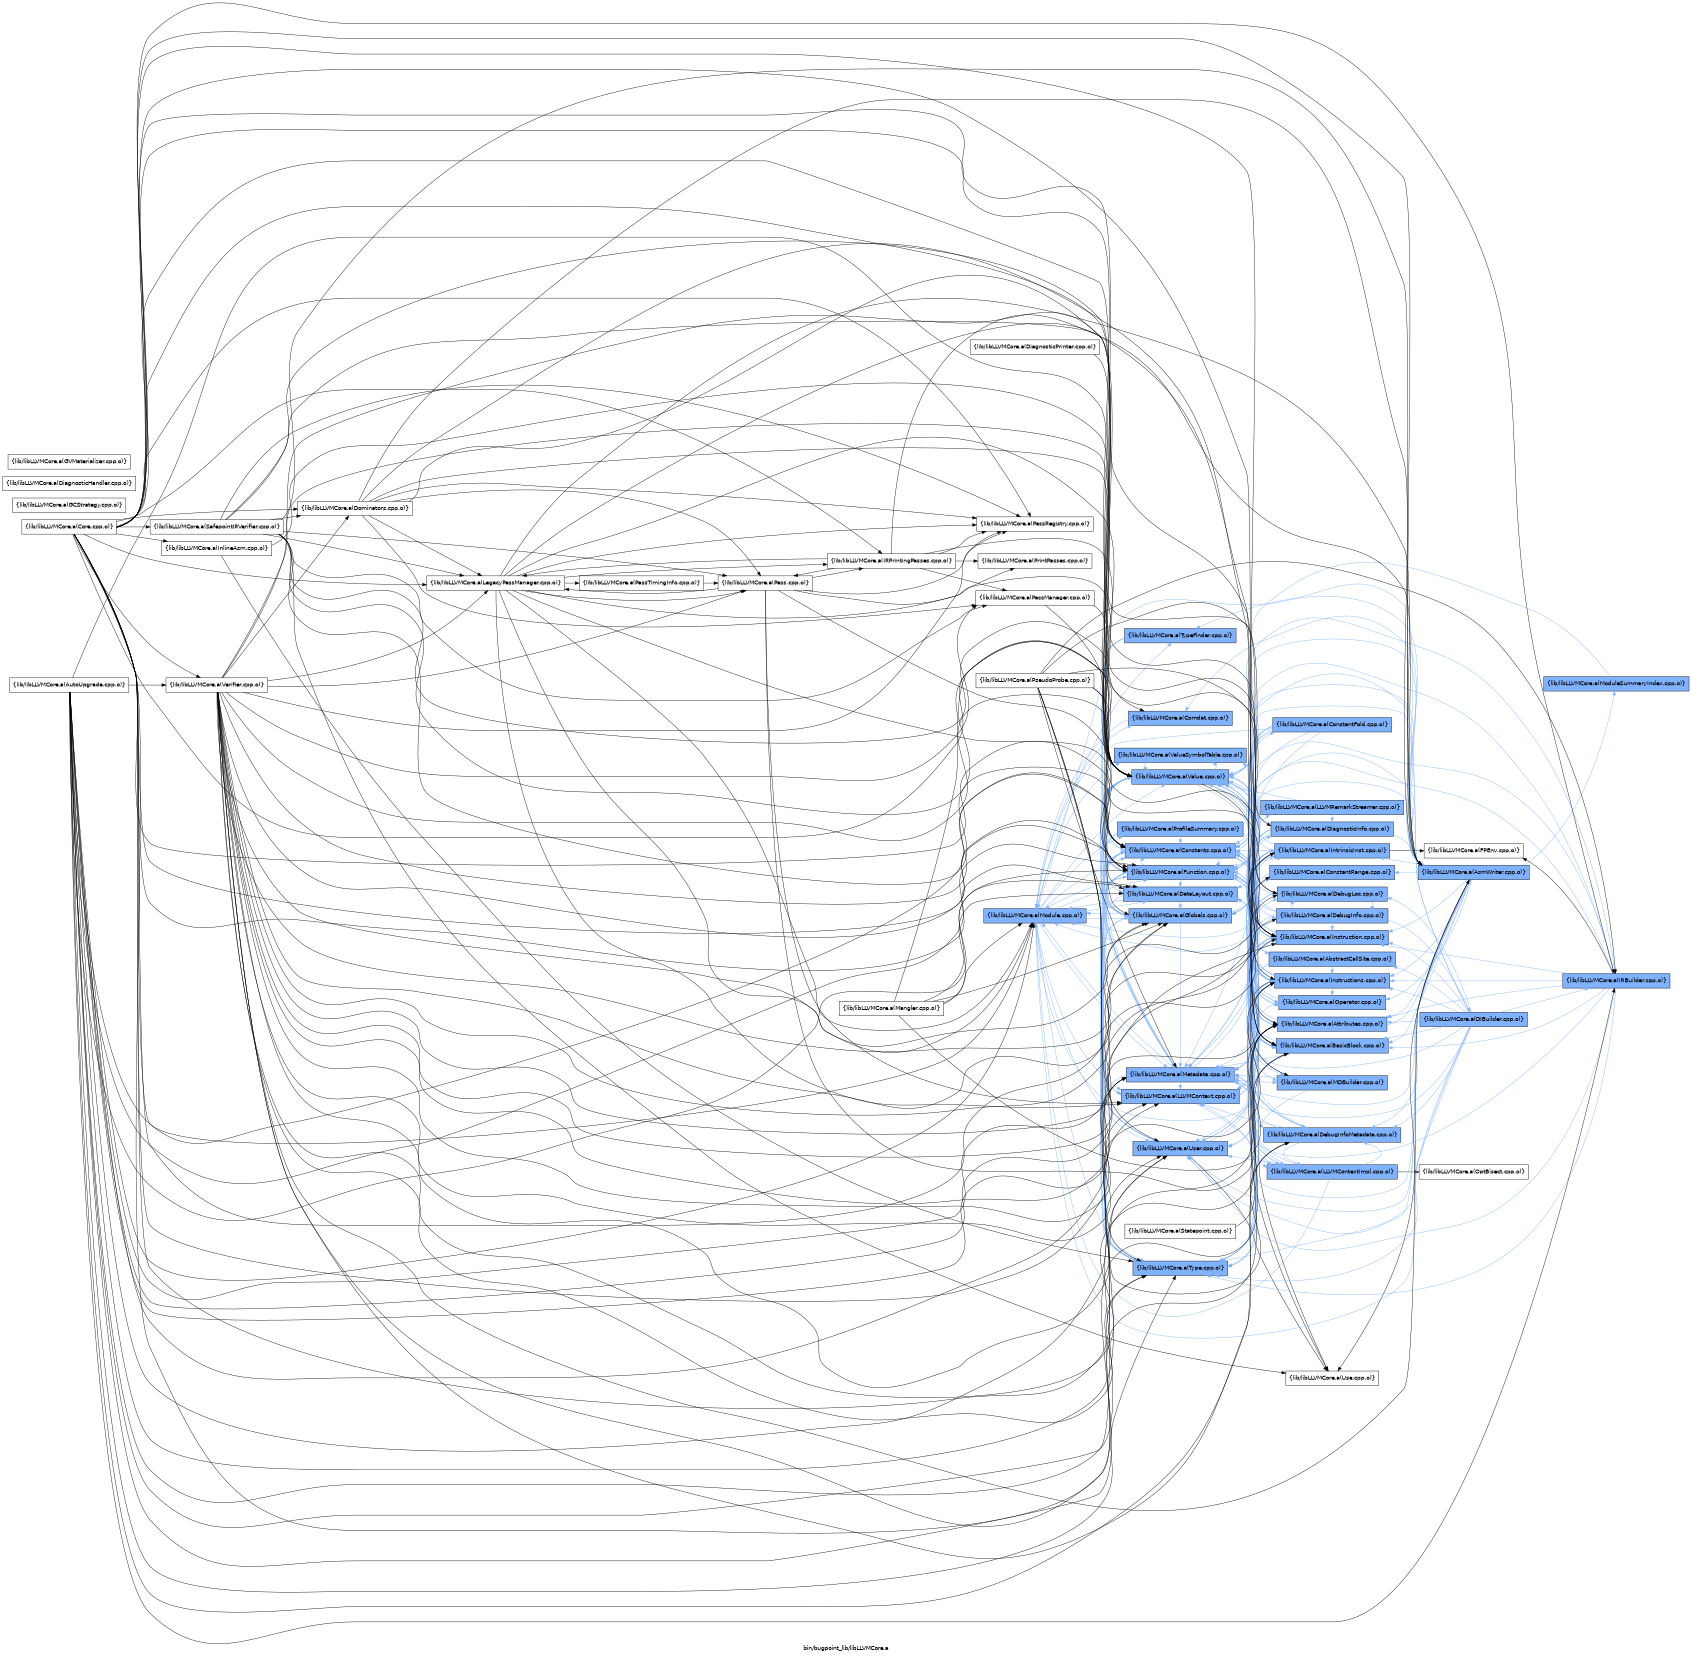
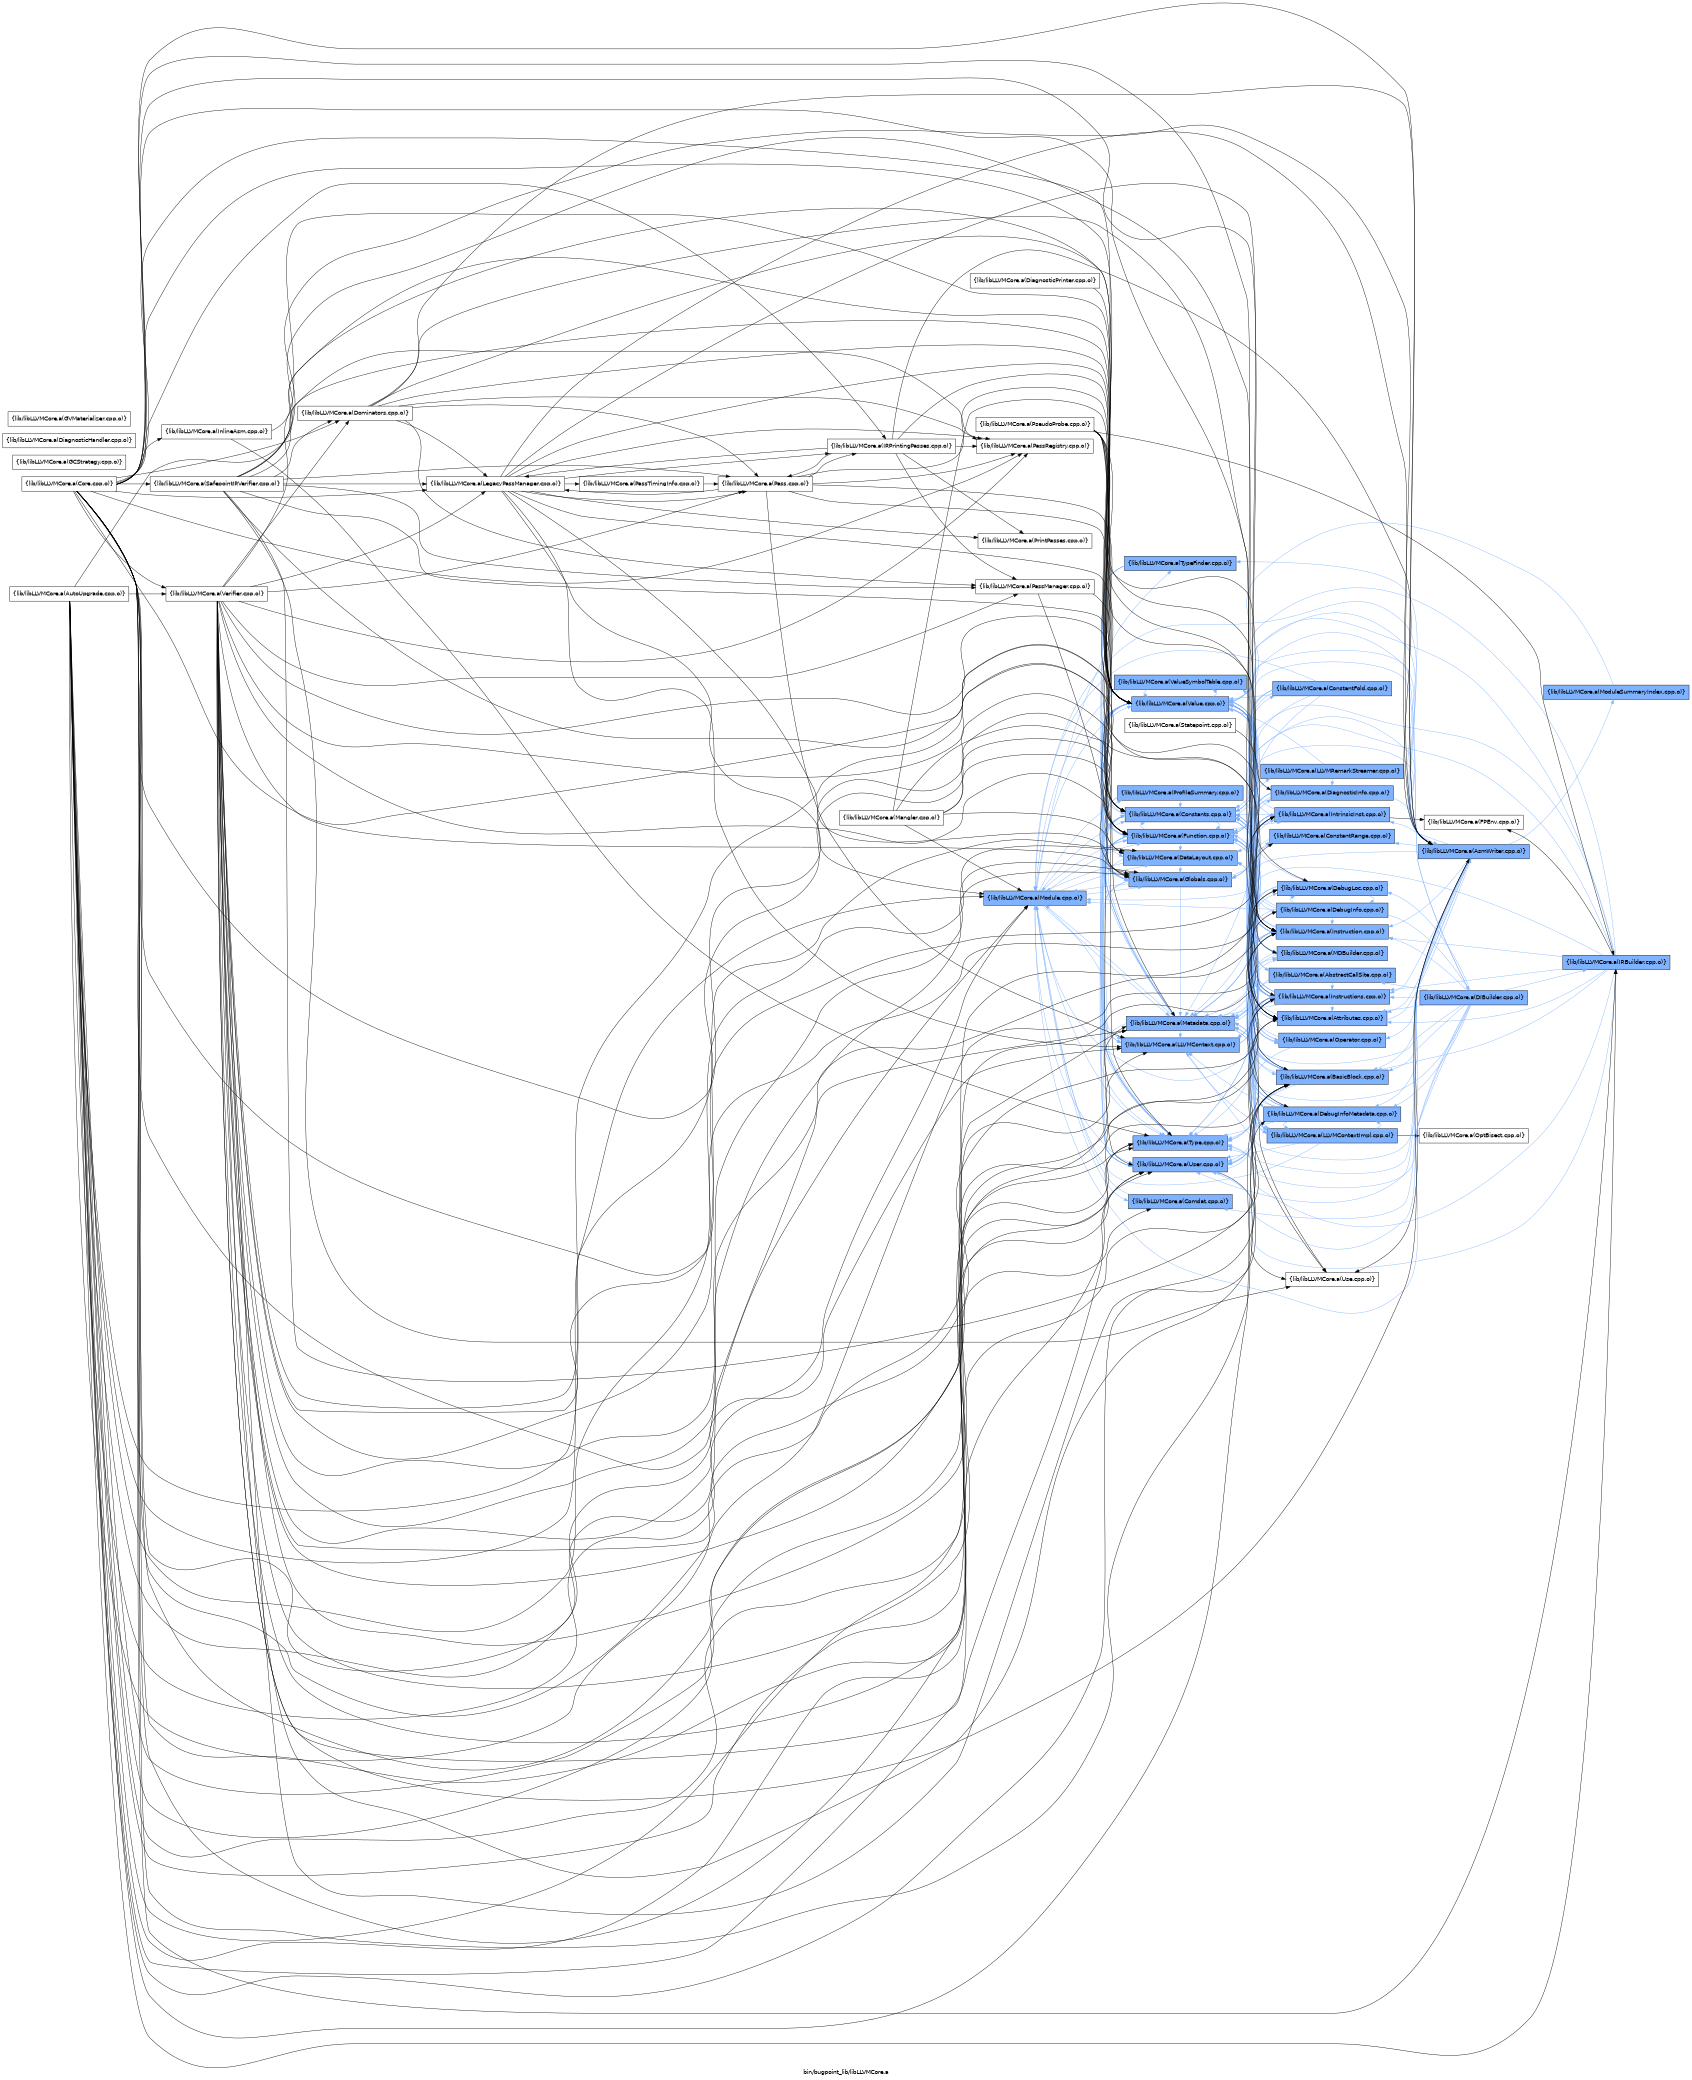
(1064, 829) -> (1053, 795)
(1253, 907) -> none
(1253, 964) -> (1253, 964)
